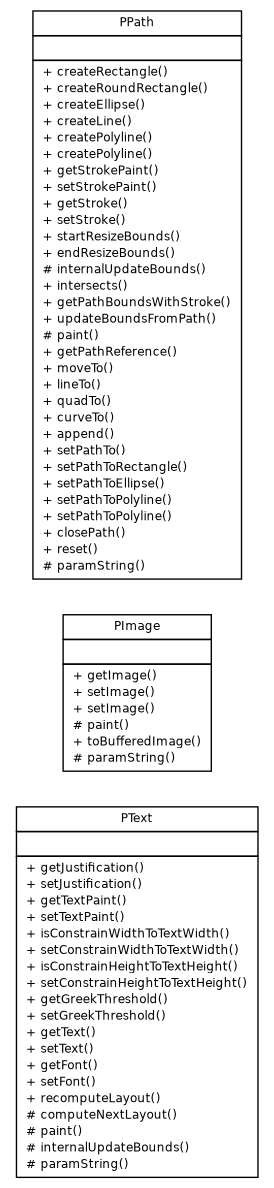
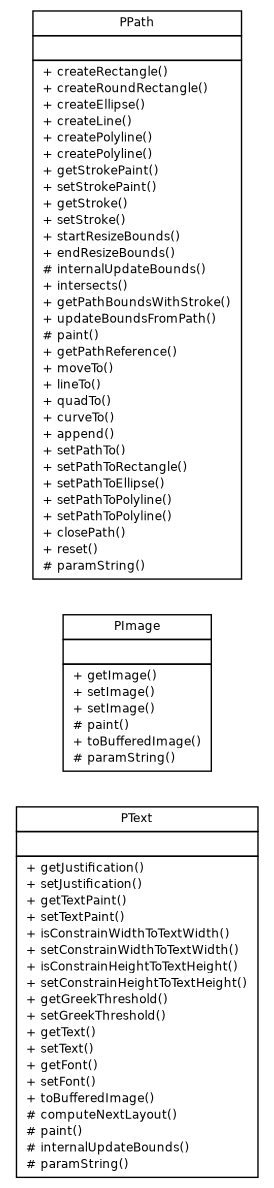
(94, 1098) -> (91, 1098)
